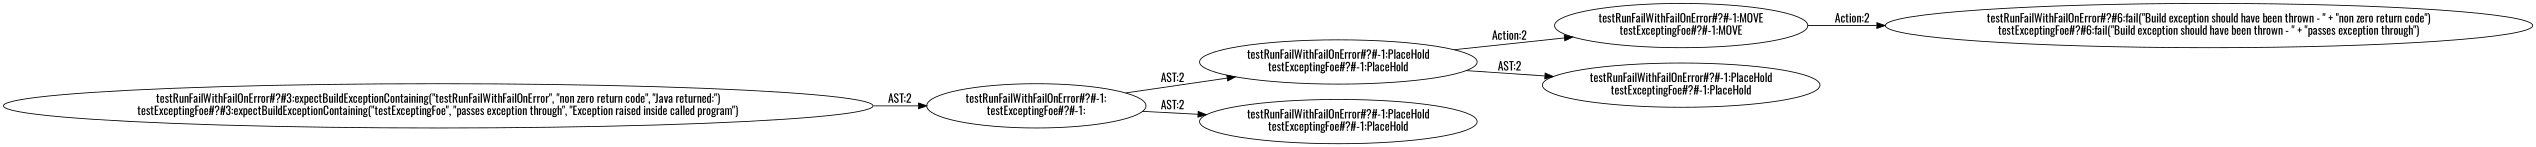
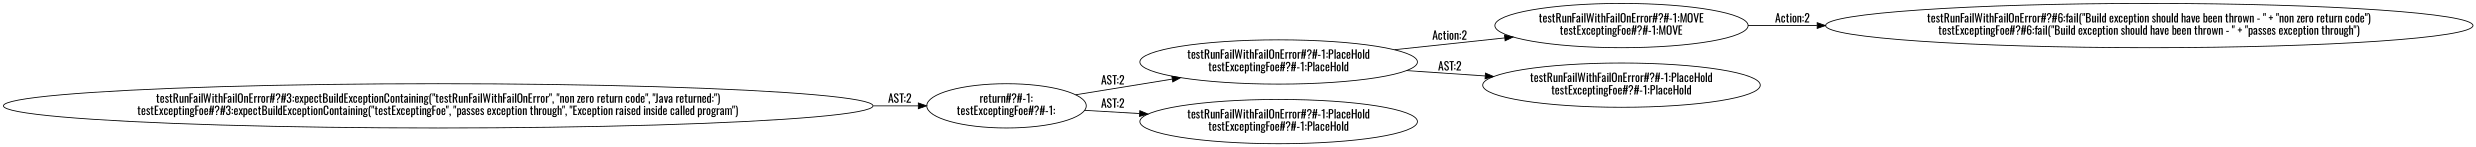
(1036, 106) -> (1006, 106)
